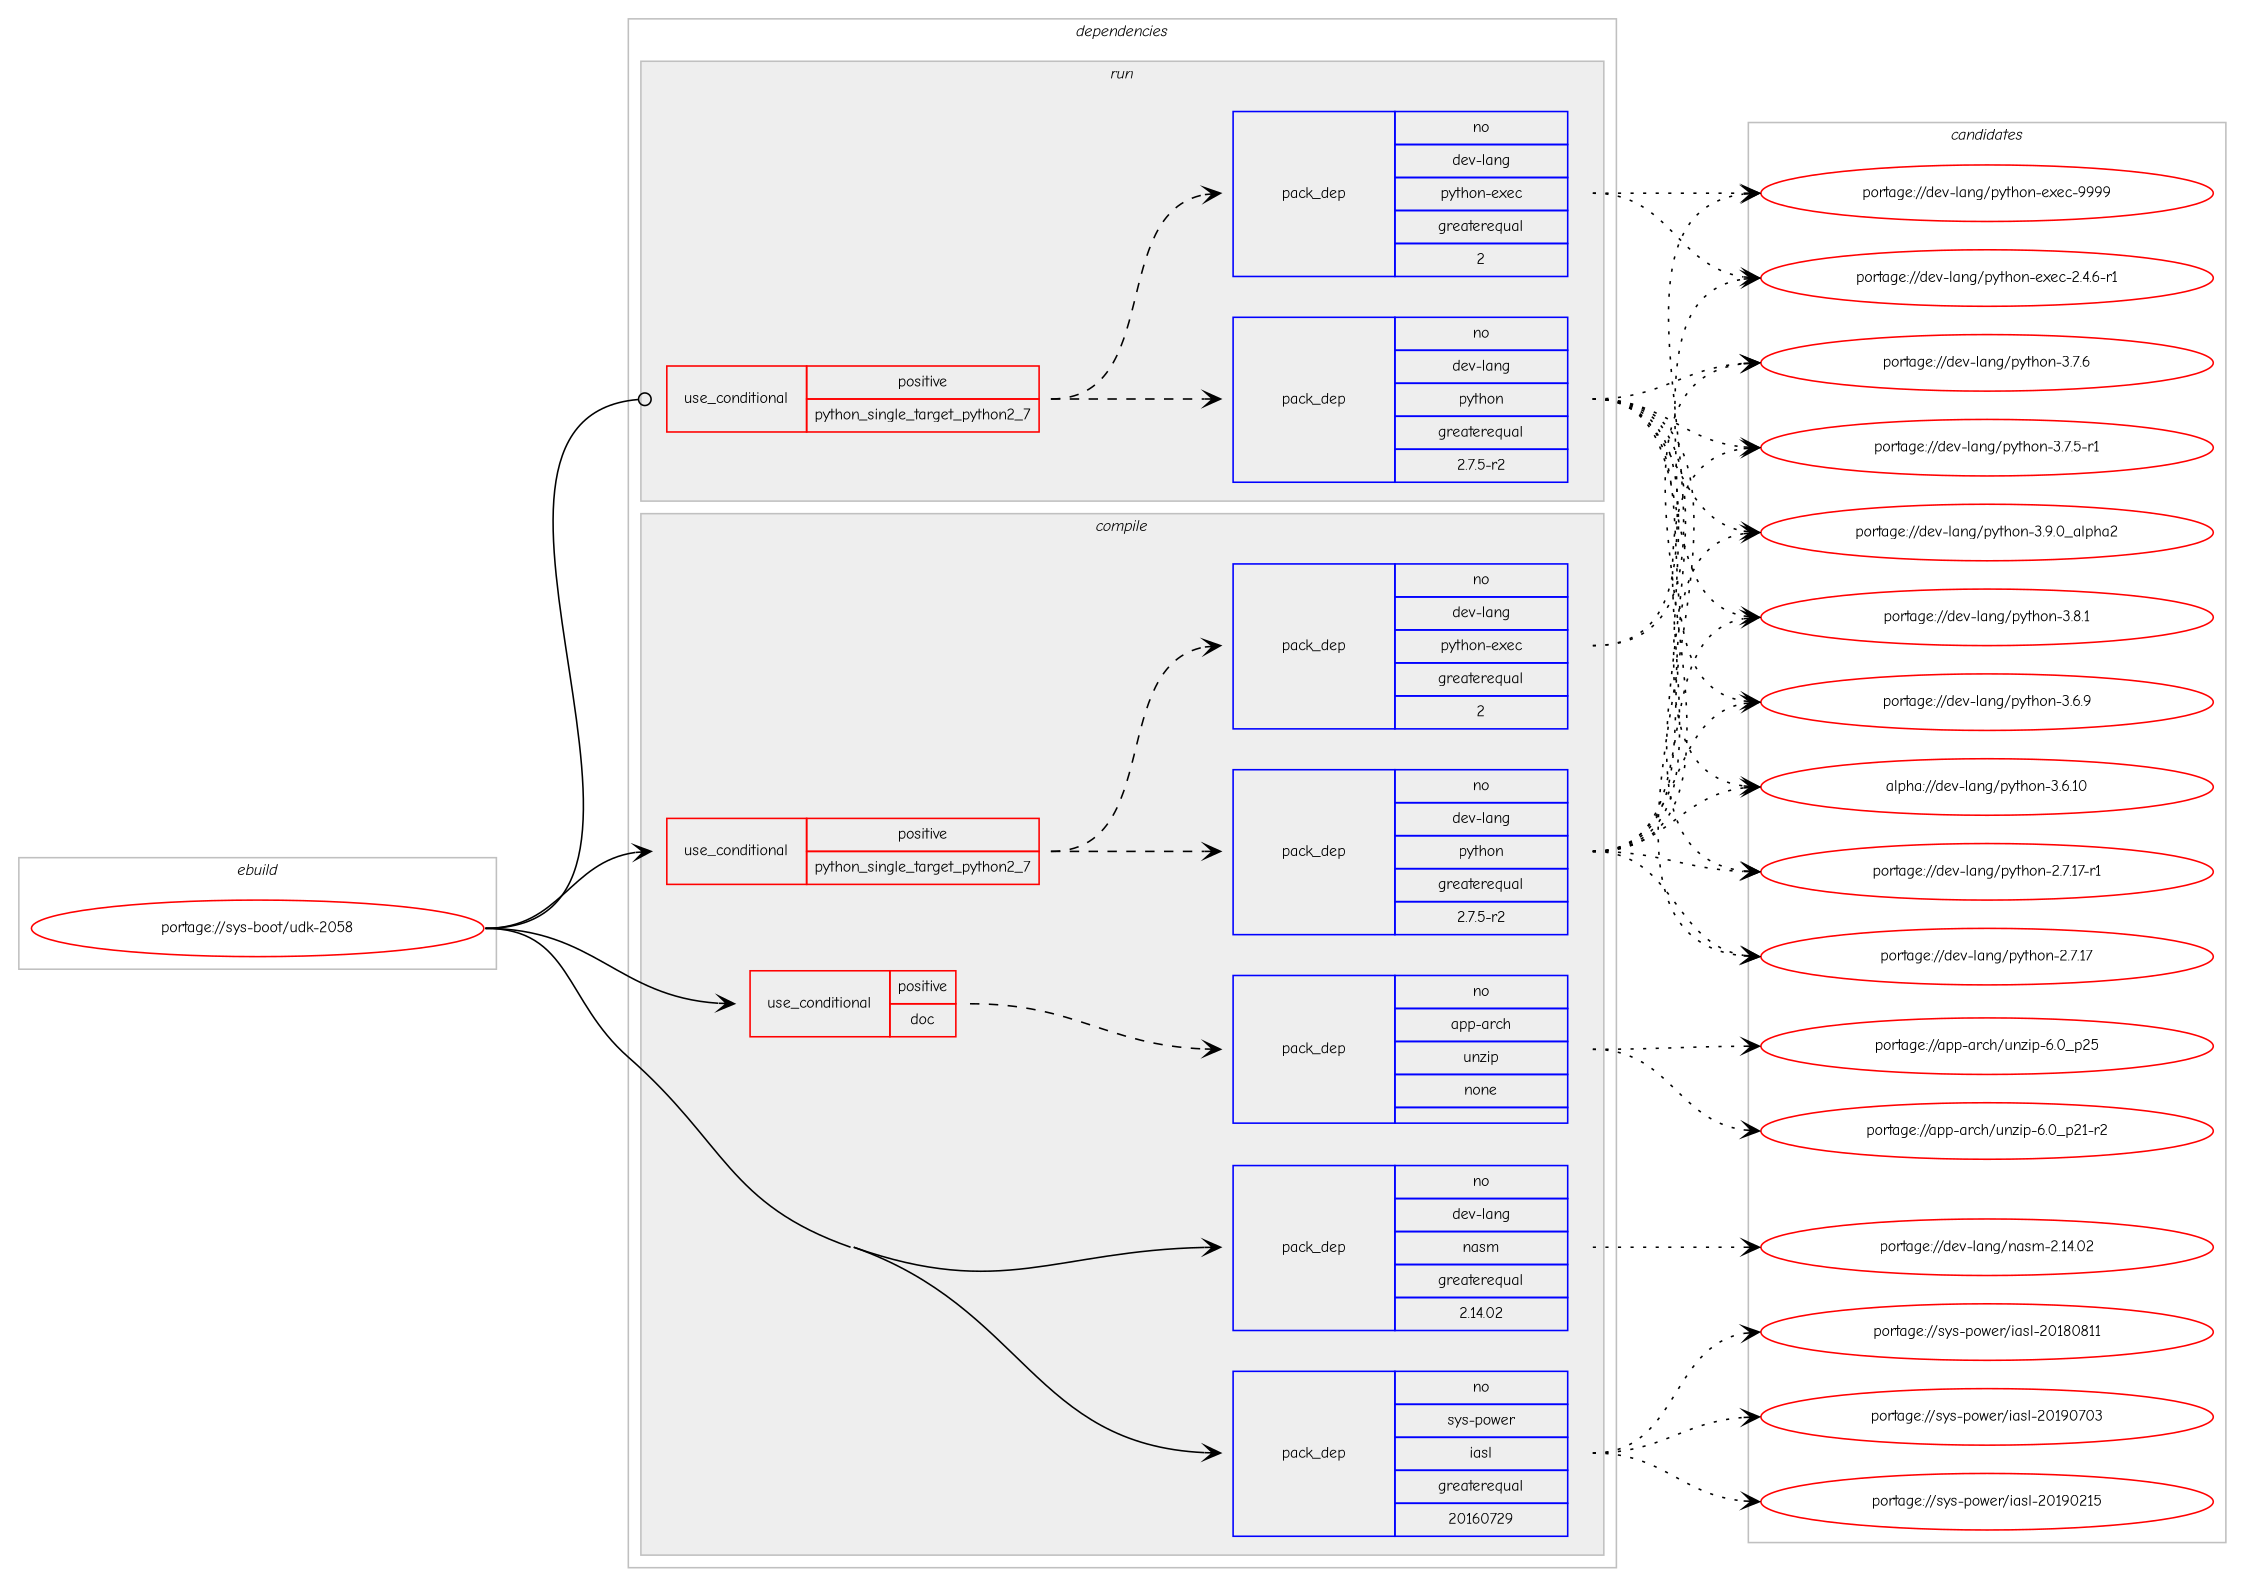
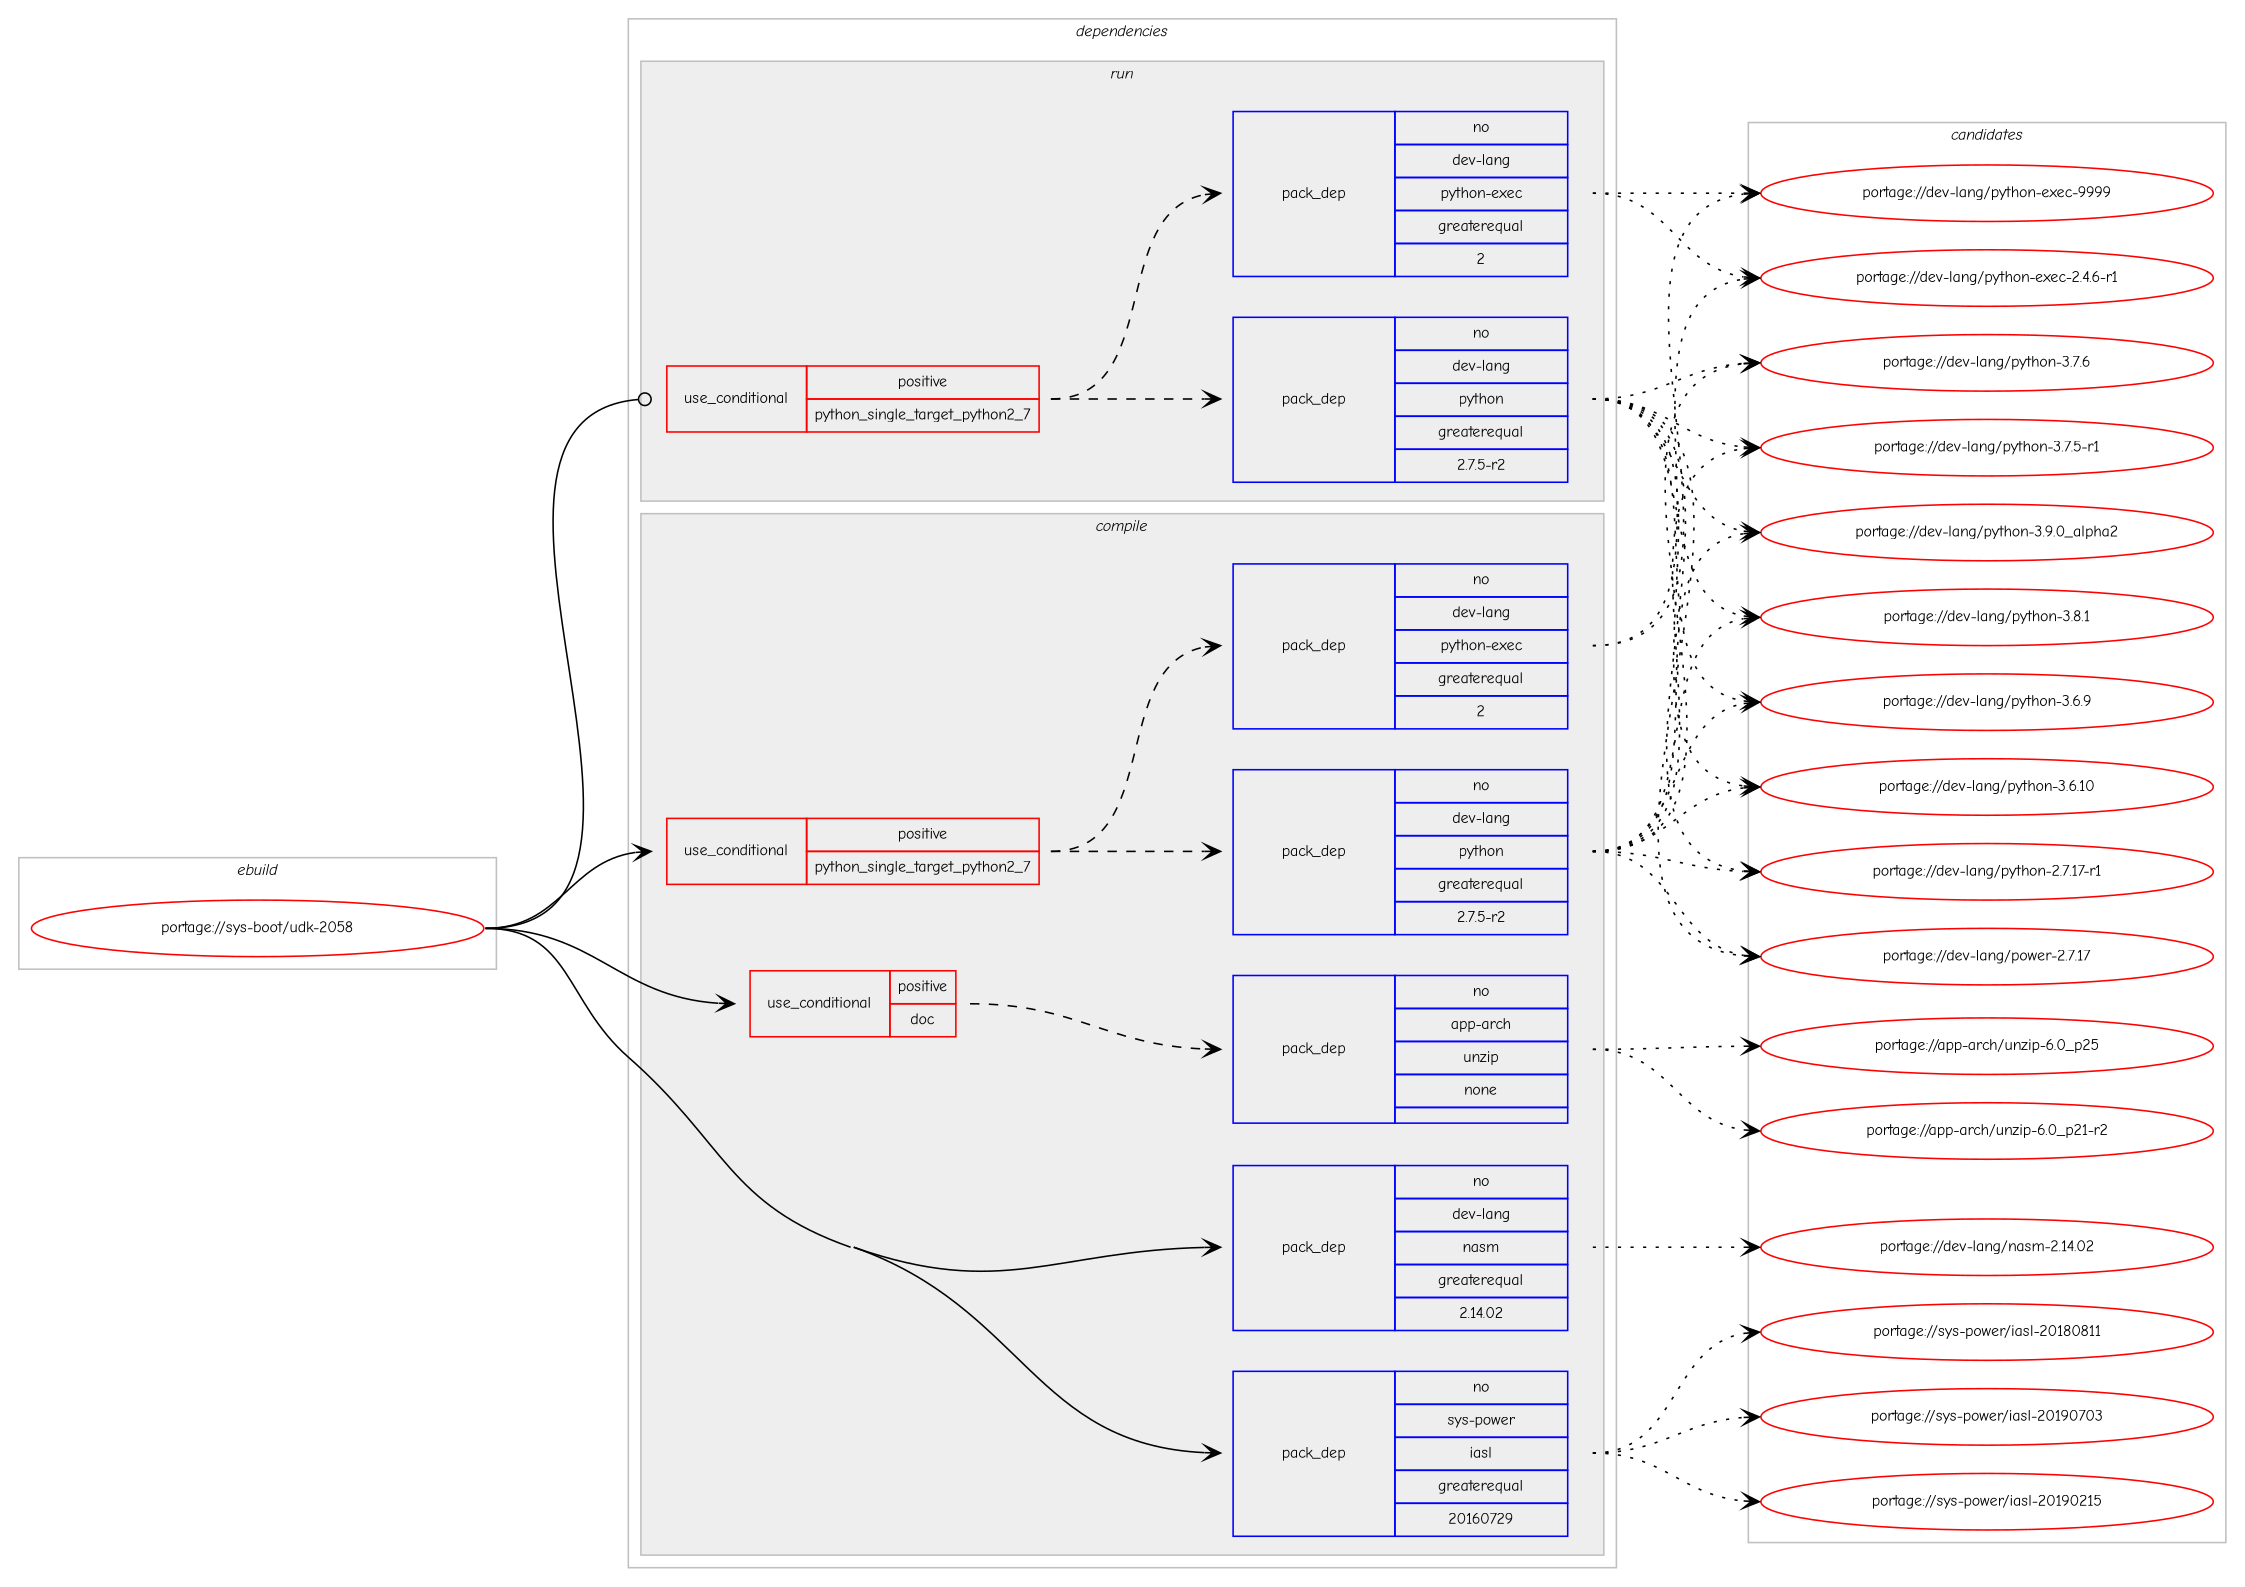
(1987, 787) -> (1987, 787)
(1987, 957) -> (1987, 957)
